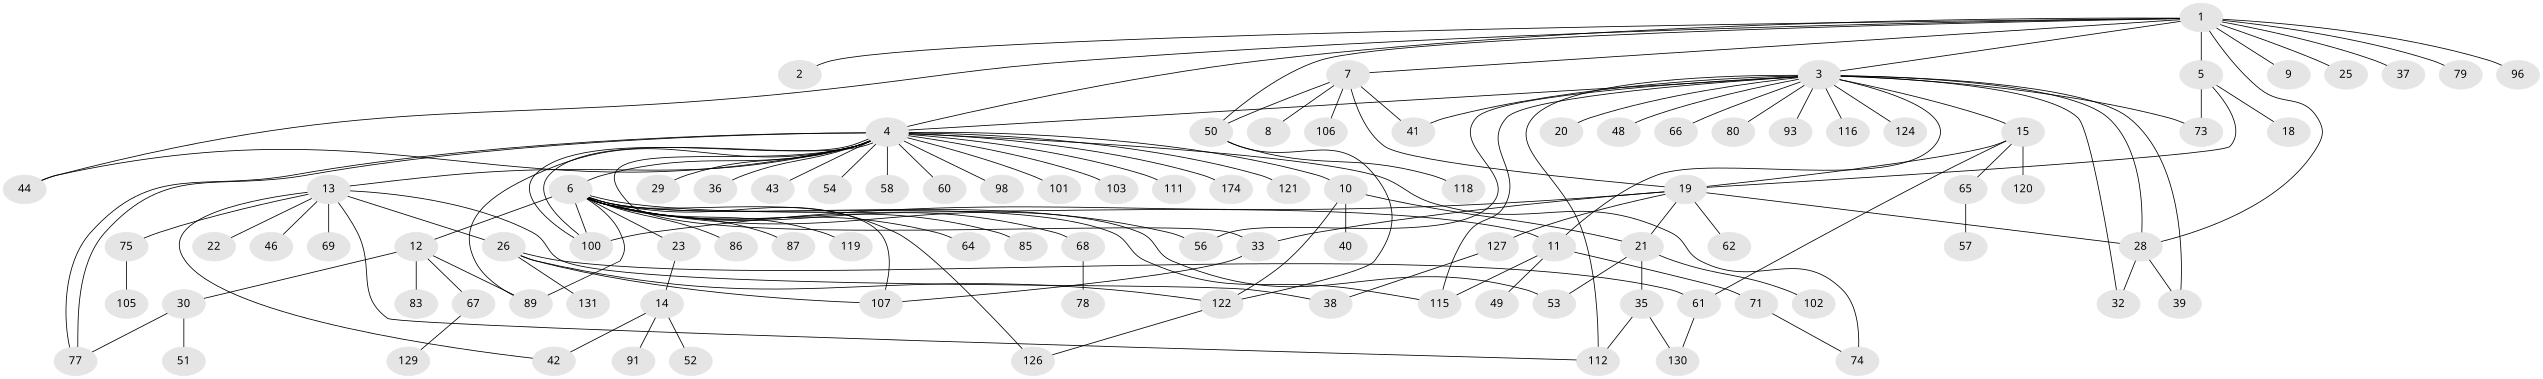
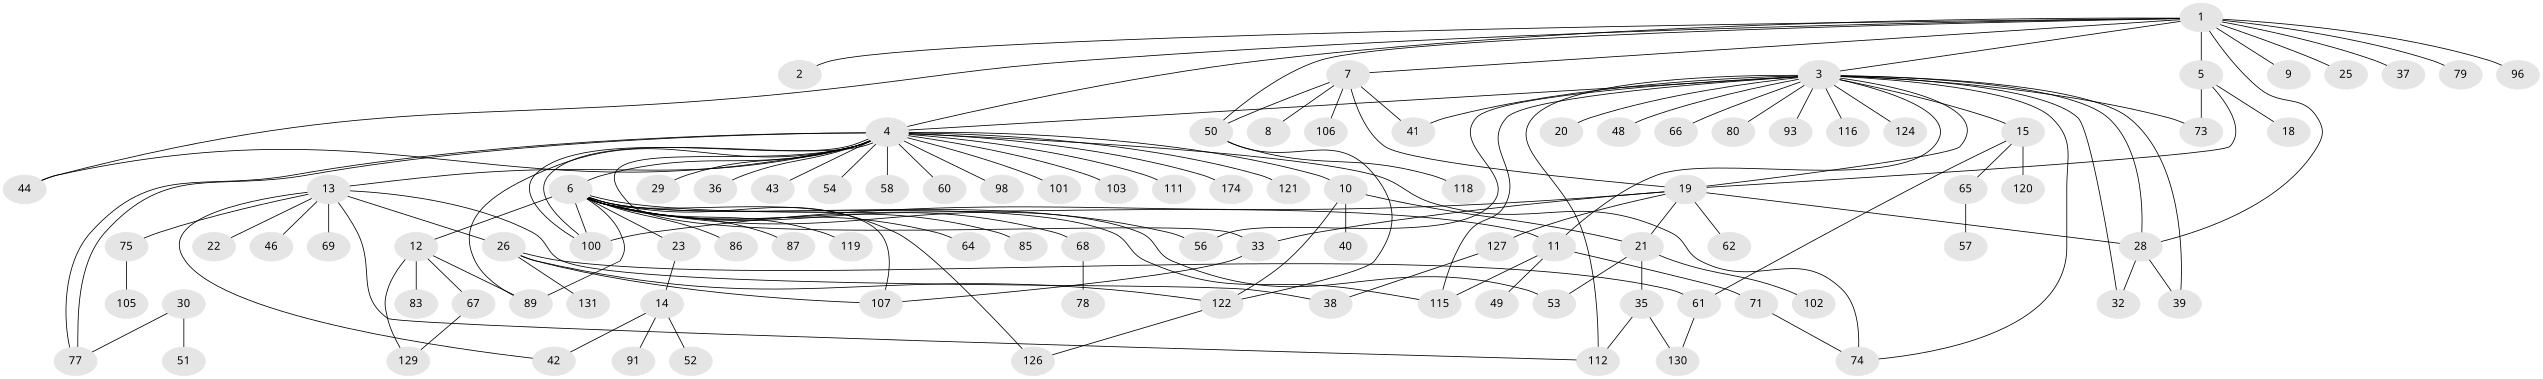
(1805, 175) -> (1934, 154)
none -> (2067, 190)
(300, 275) -> (385, 302)
